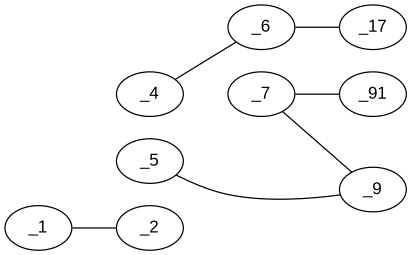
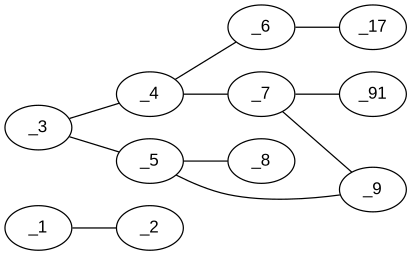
none -> (206, 94)
none -> (38, 128)
none -> (261, 161)
